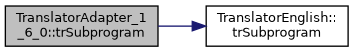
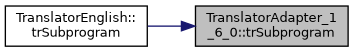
(175, 26) -> (165, 26)
